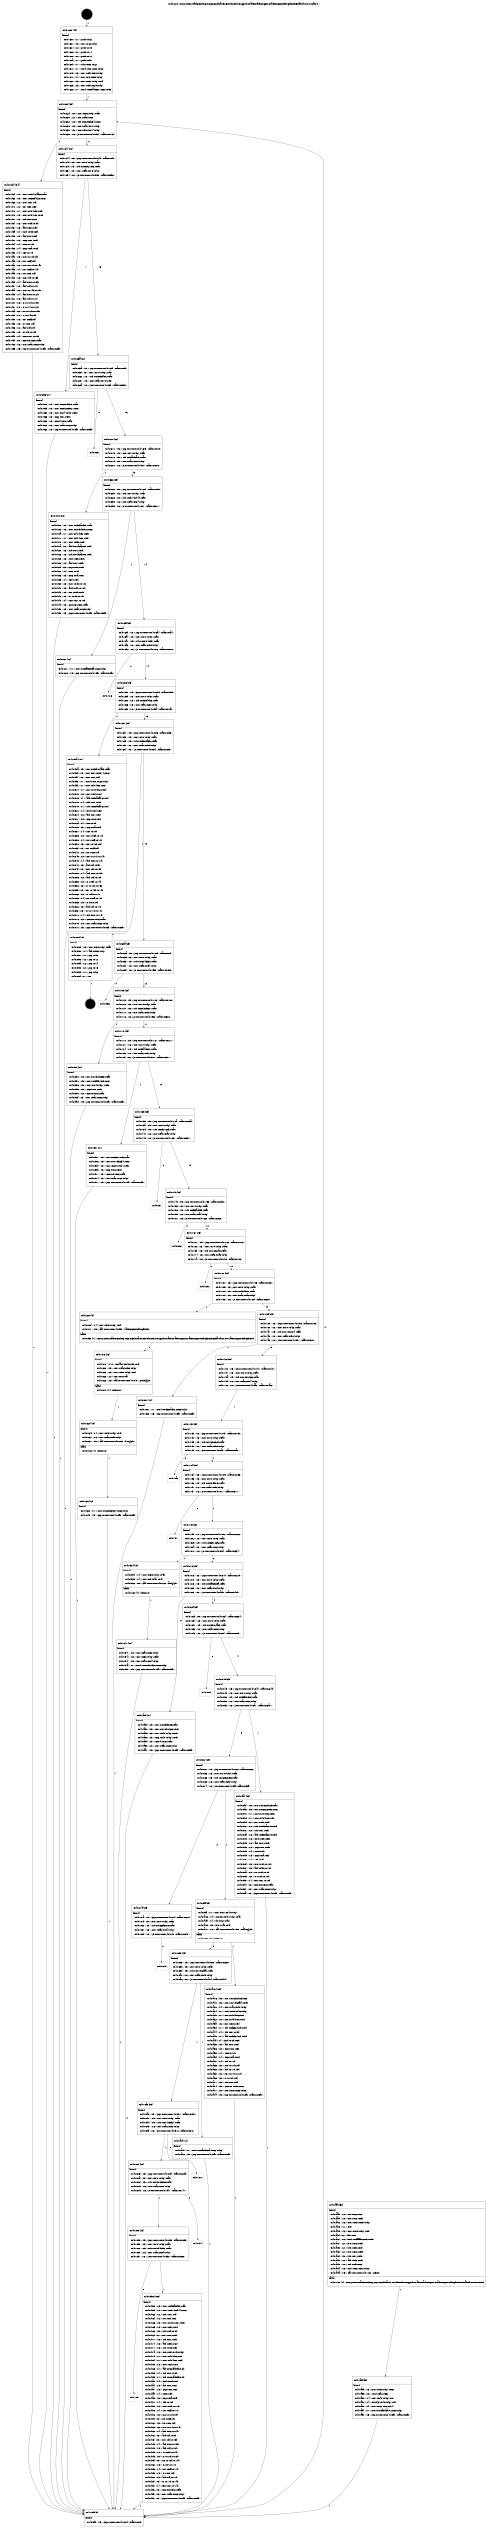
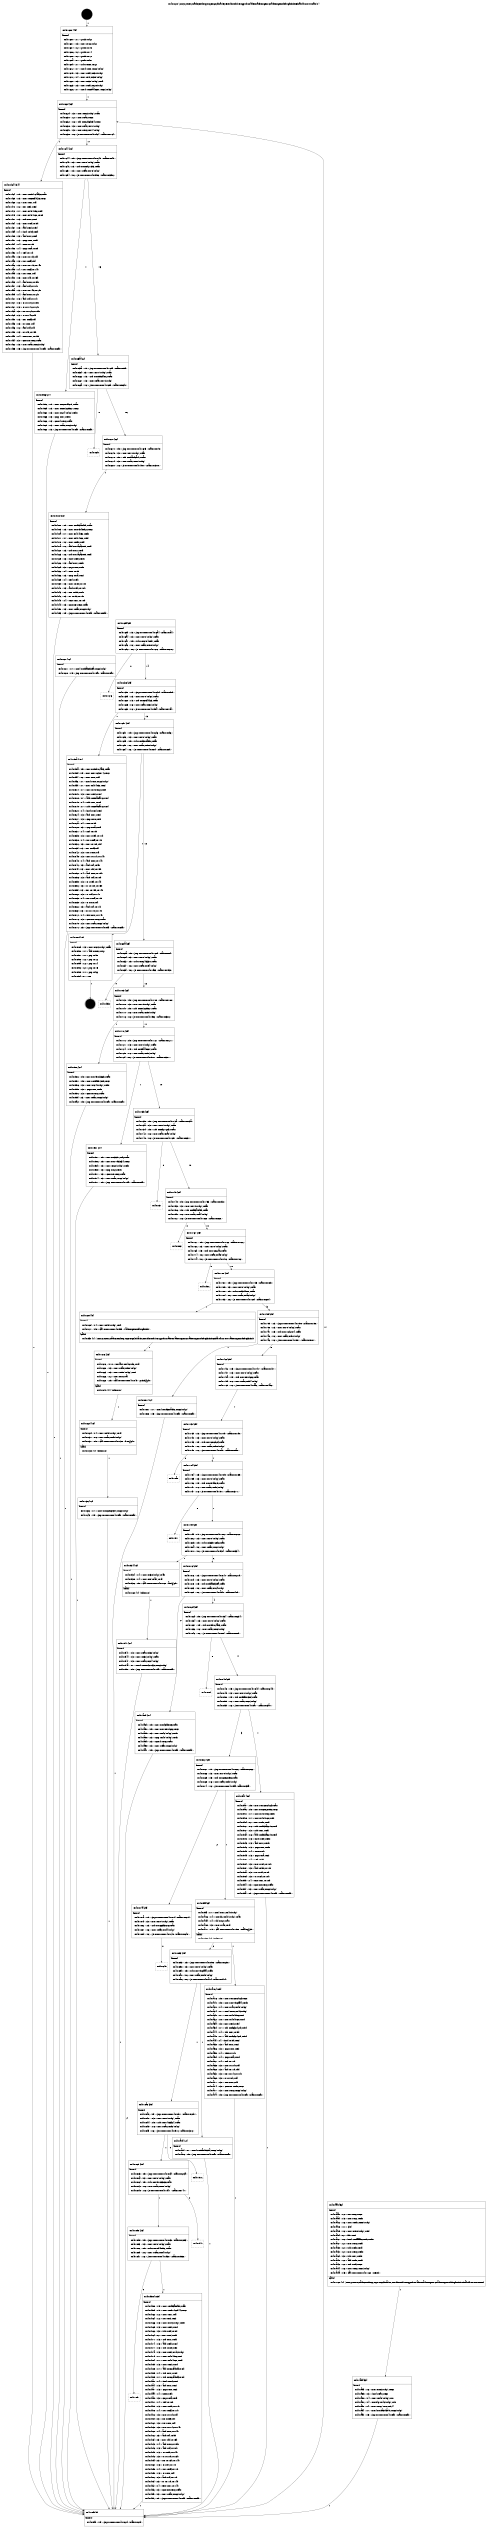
(132, 493) -> none
